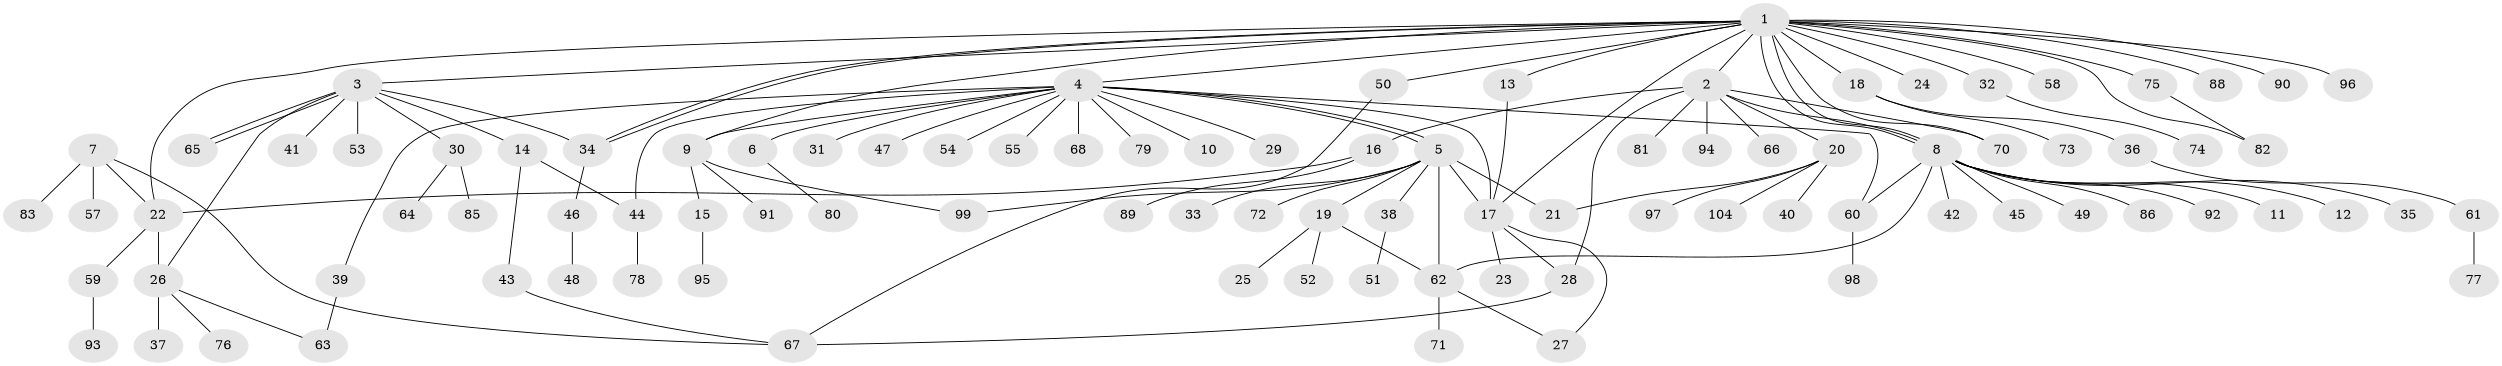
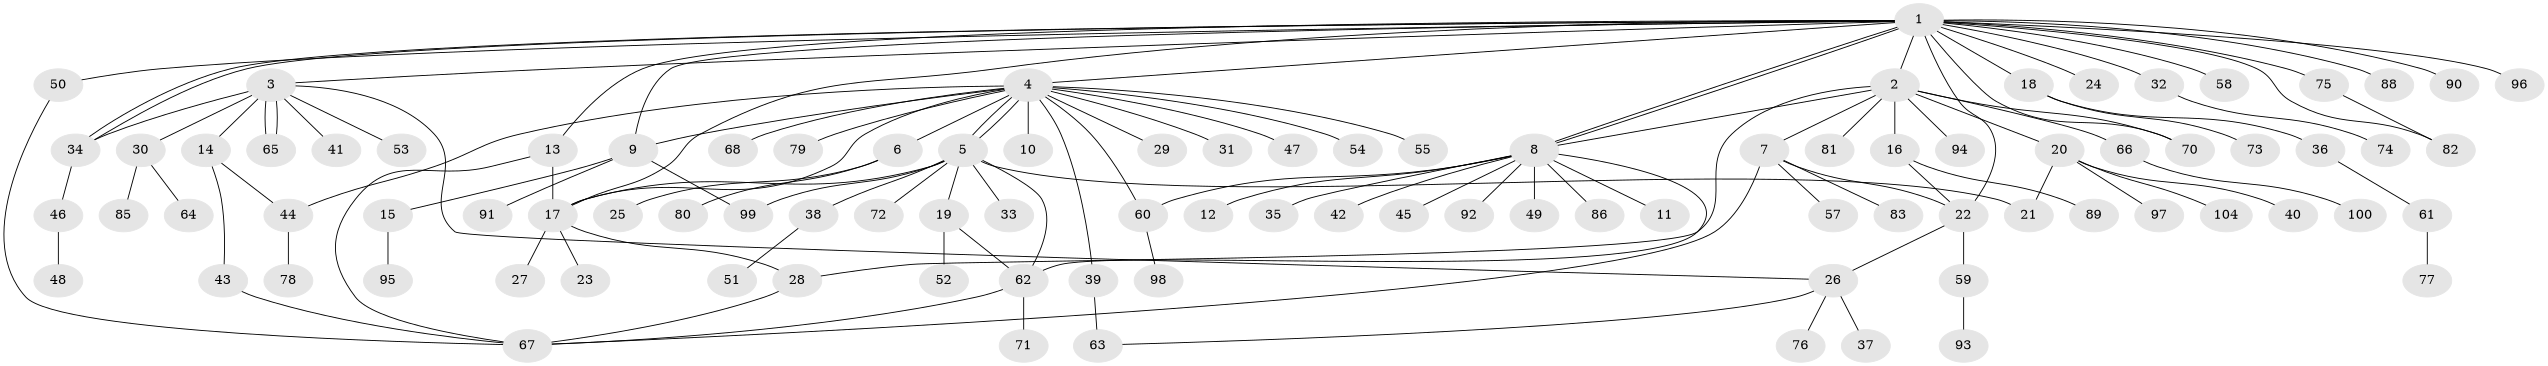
none -> (1830, 118)
none -> (2360, 216)
none -> (337, 234)
(1284, 248) -> (757, 182)
(1500, 313) -> (779, 327)
